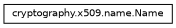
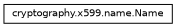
(88, 14) -> (88, 14)
